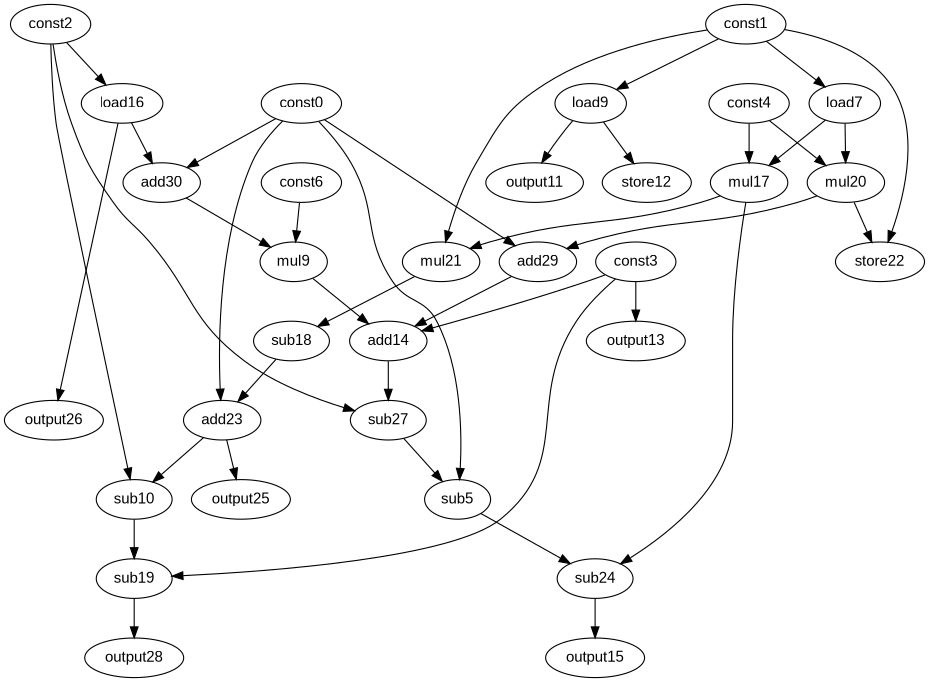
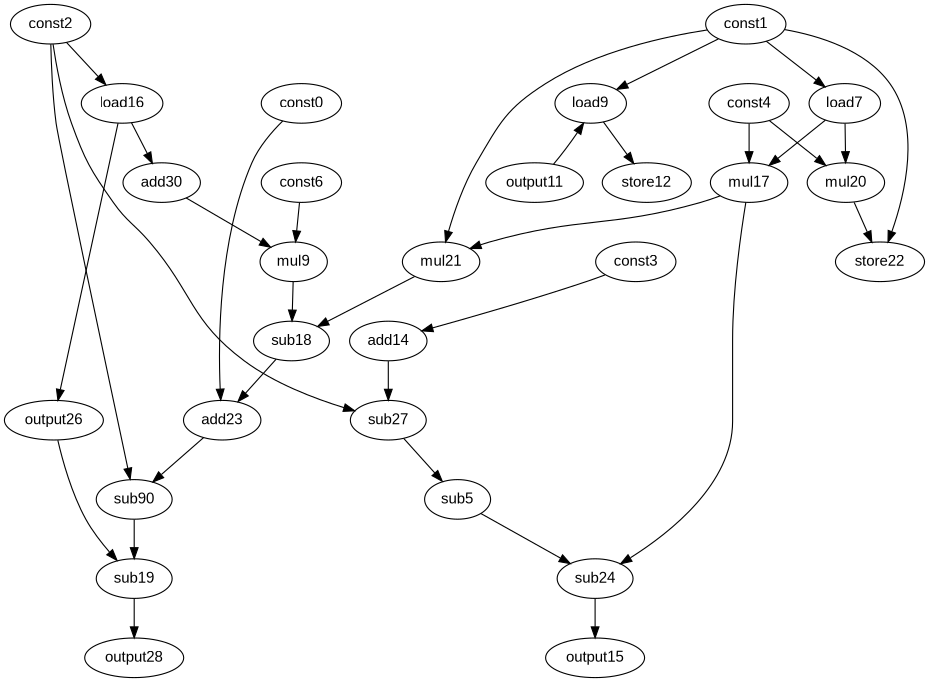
(560, 137) -> (566, 149)
(236, 140) -> none
(538, 262) -> none
(403, 293) -> none
(336, 298) -> (293, 296)
(636, 341) -> none
(134, 499) -> (134, 499)
(241, 499) -> none
(479, 531) -> (76, 500)
